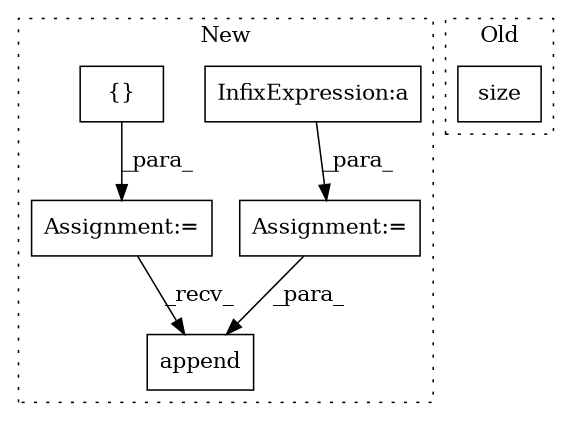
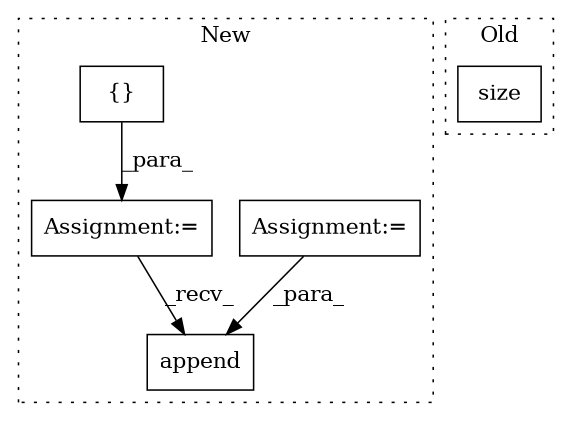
(313, 94) -> none
